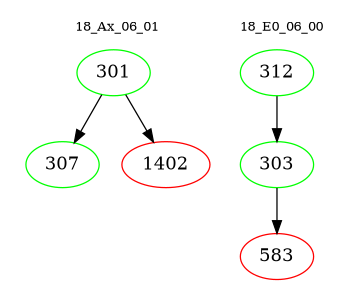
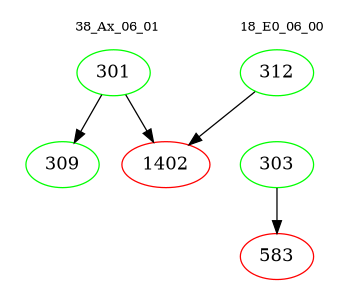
(117, 27) -> (117, 27)
(277, 112) -> (238, 105)
(63, 165) -> (63, 165)
